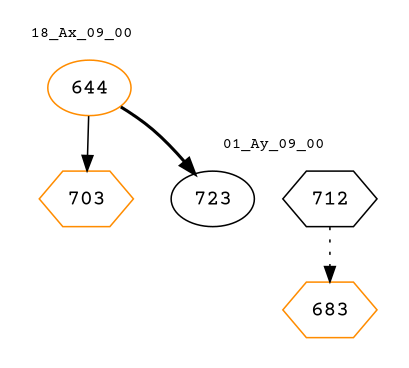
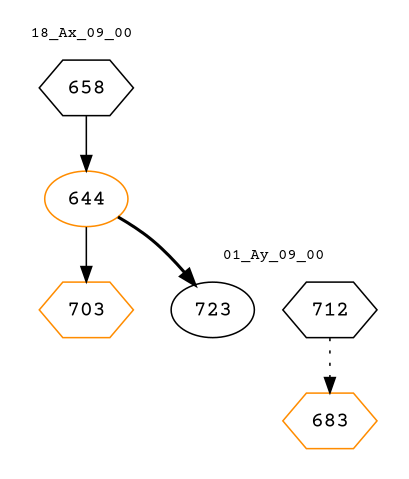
none -> (86, 88)
